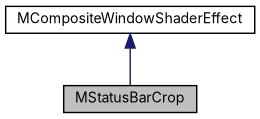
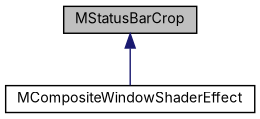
(130, 67) -> (130, 67)
